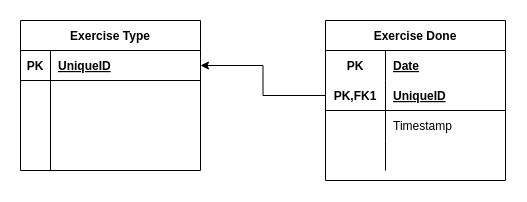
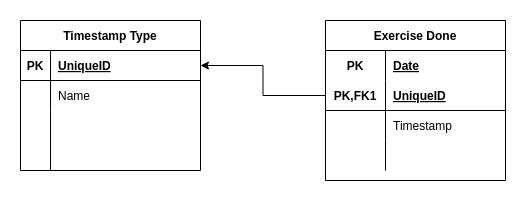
(110, 36) -> (110, 36)
none -> (126, 96)
